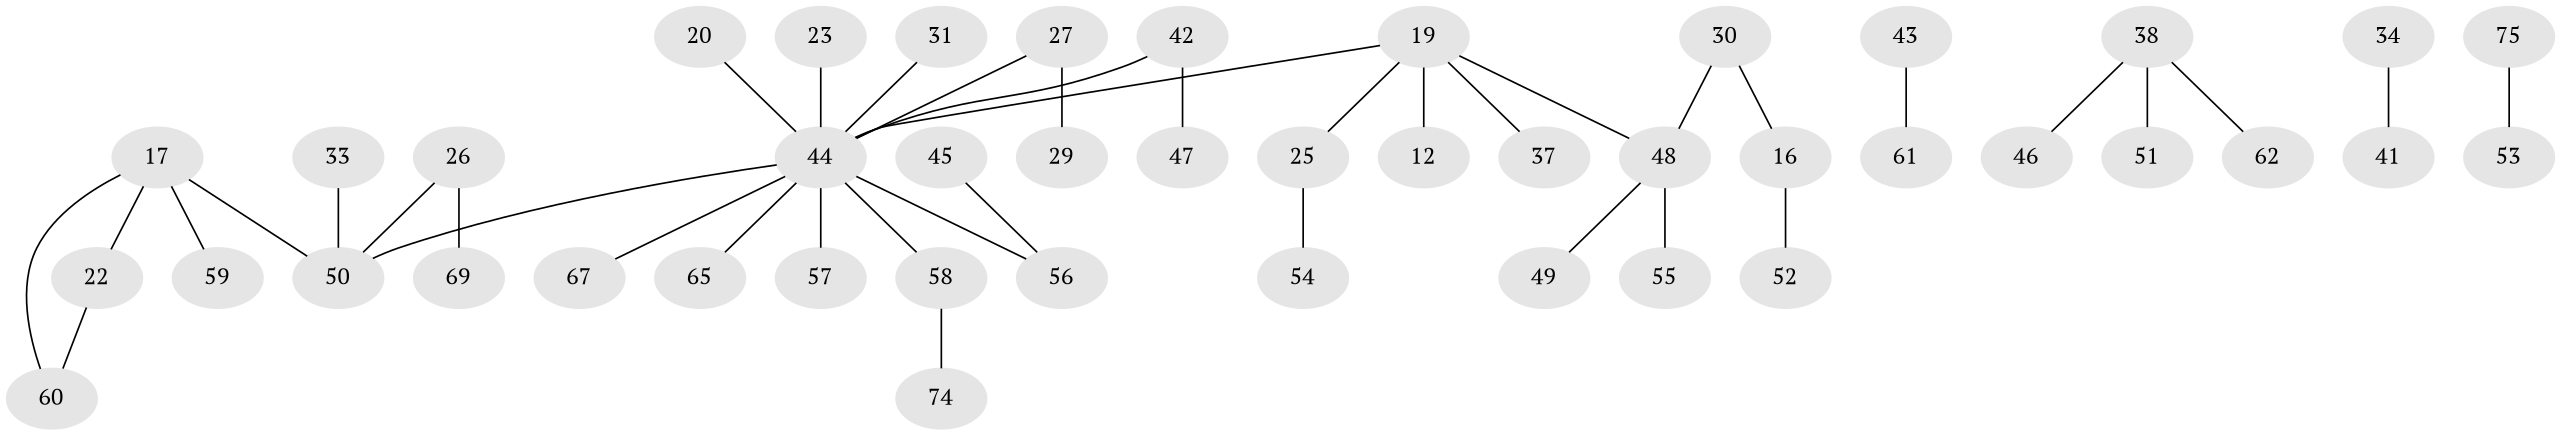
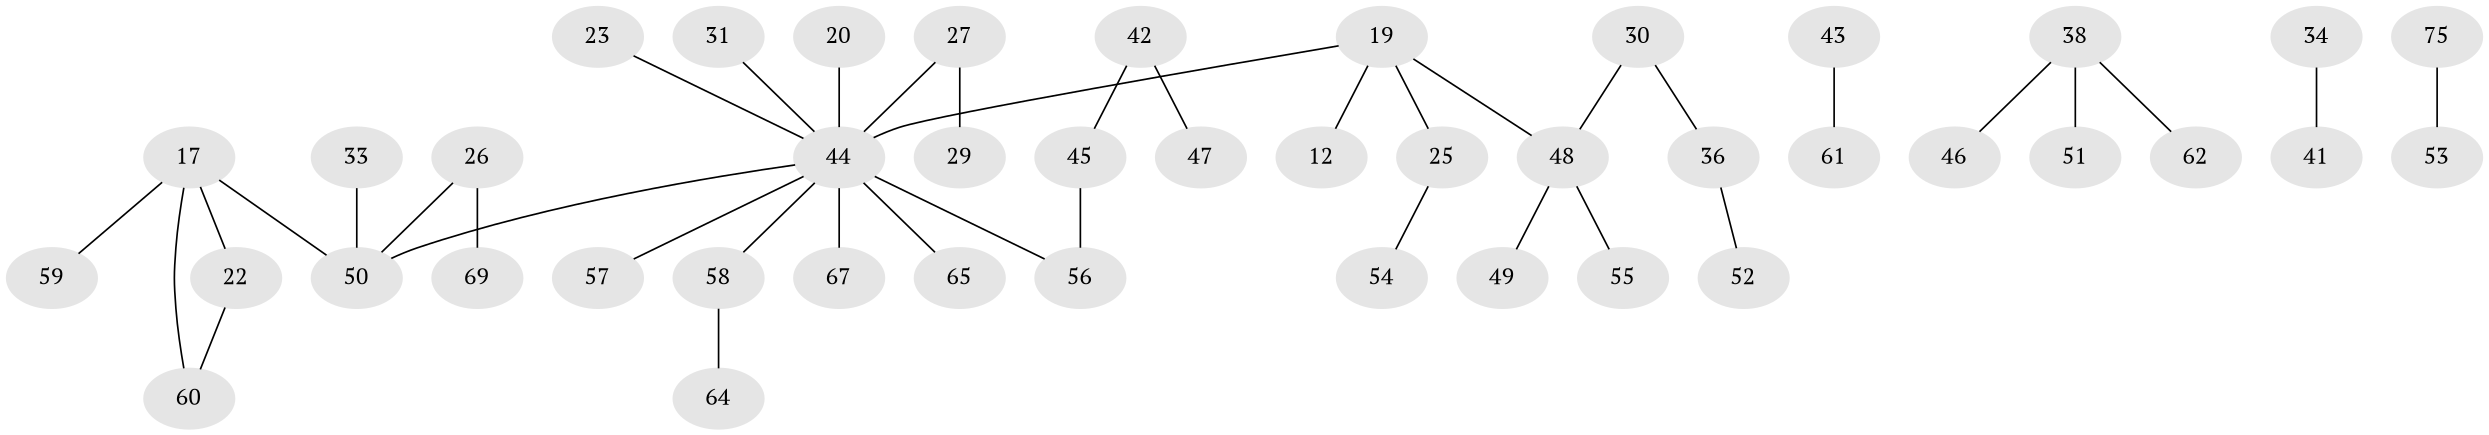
(1039, 90) -> (1110, 97)
(1544, 157) -> none
(1786, 157) -> (1714, 157)
(941, 399) -> (719, 399)
